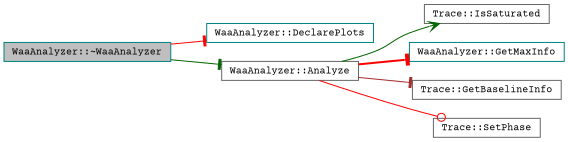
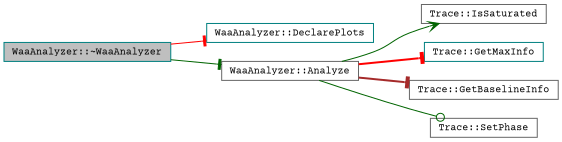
(487, 52) -> (484, 52)
(383, 80) -> (381, 80)
(378, 99) -> (378, 99)
